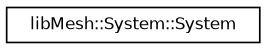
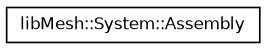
(133, 25) -> (133, 25)
